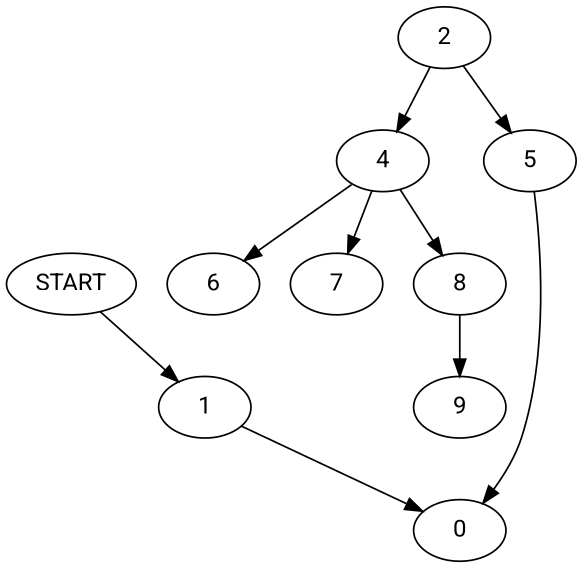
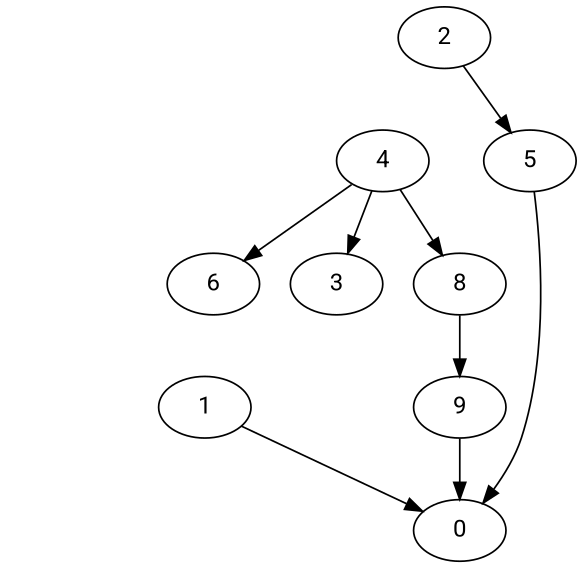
(418, 92) -> none
(71, 284) -> none
(337, 284) -> (337, 284)
none -> (460, 460)
